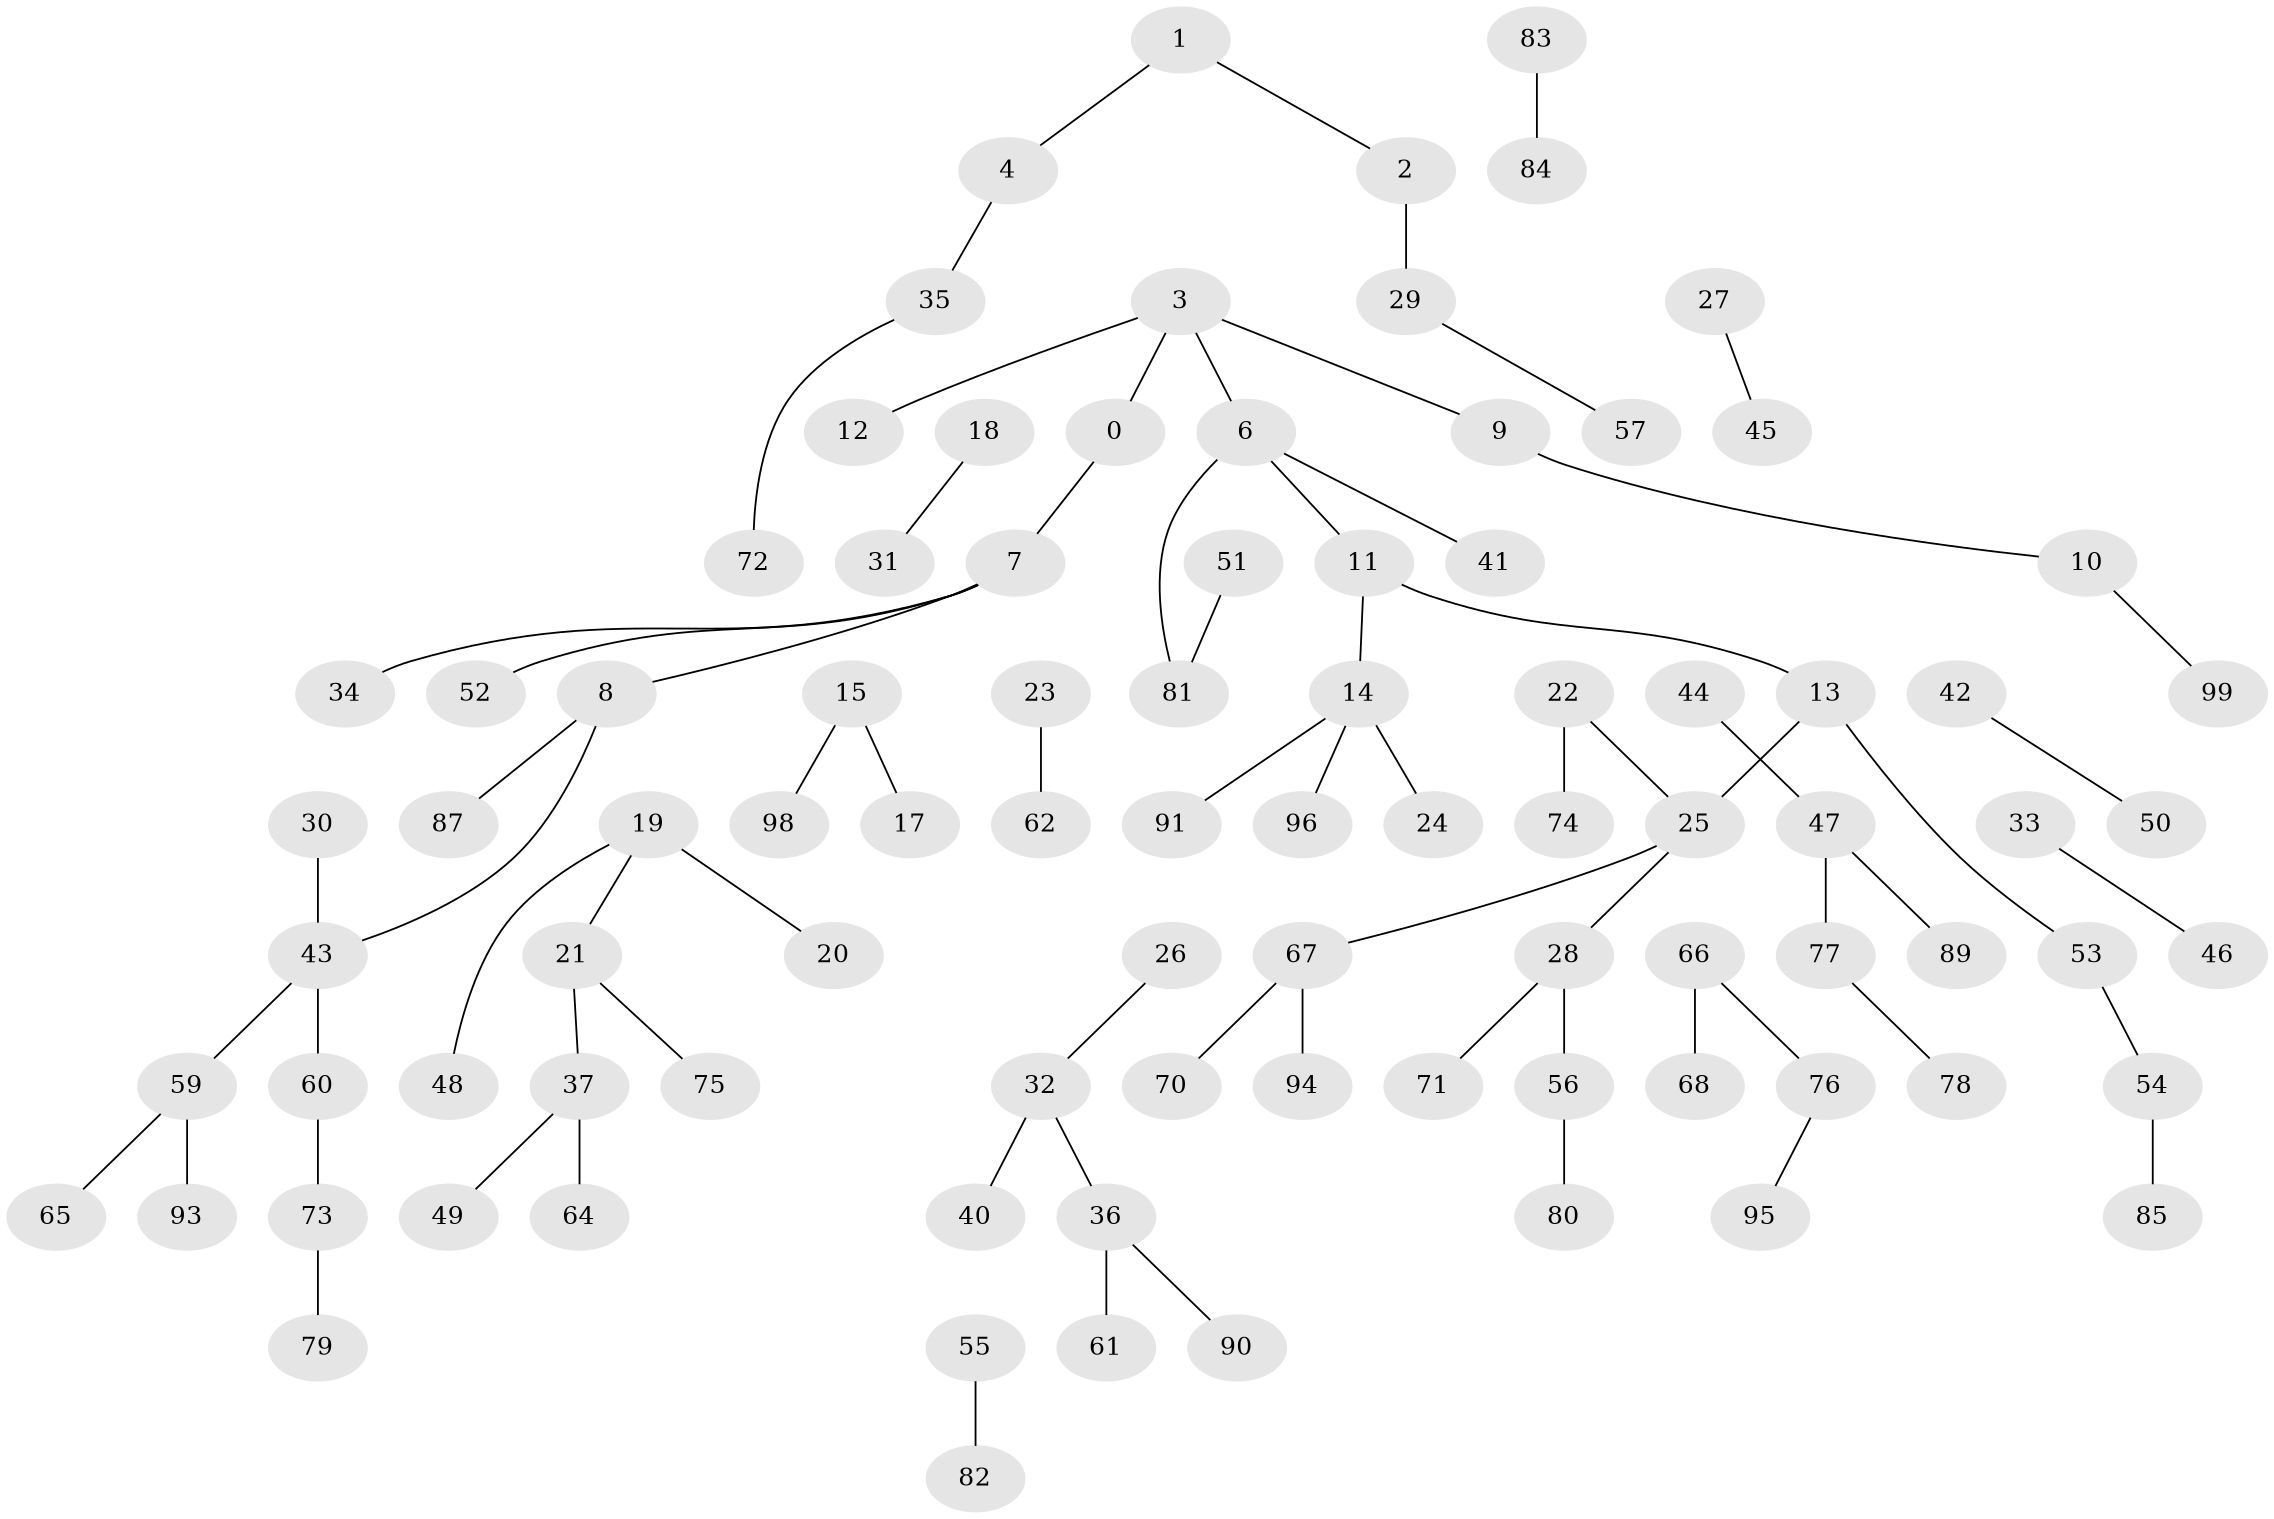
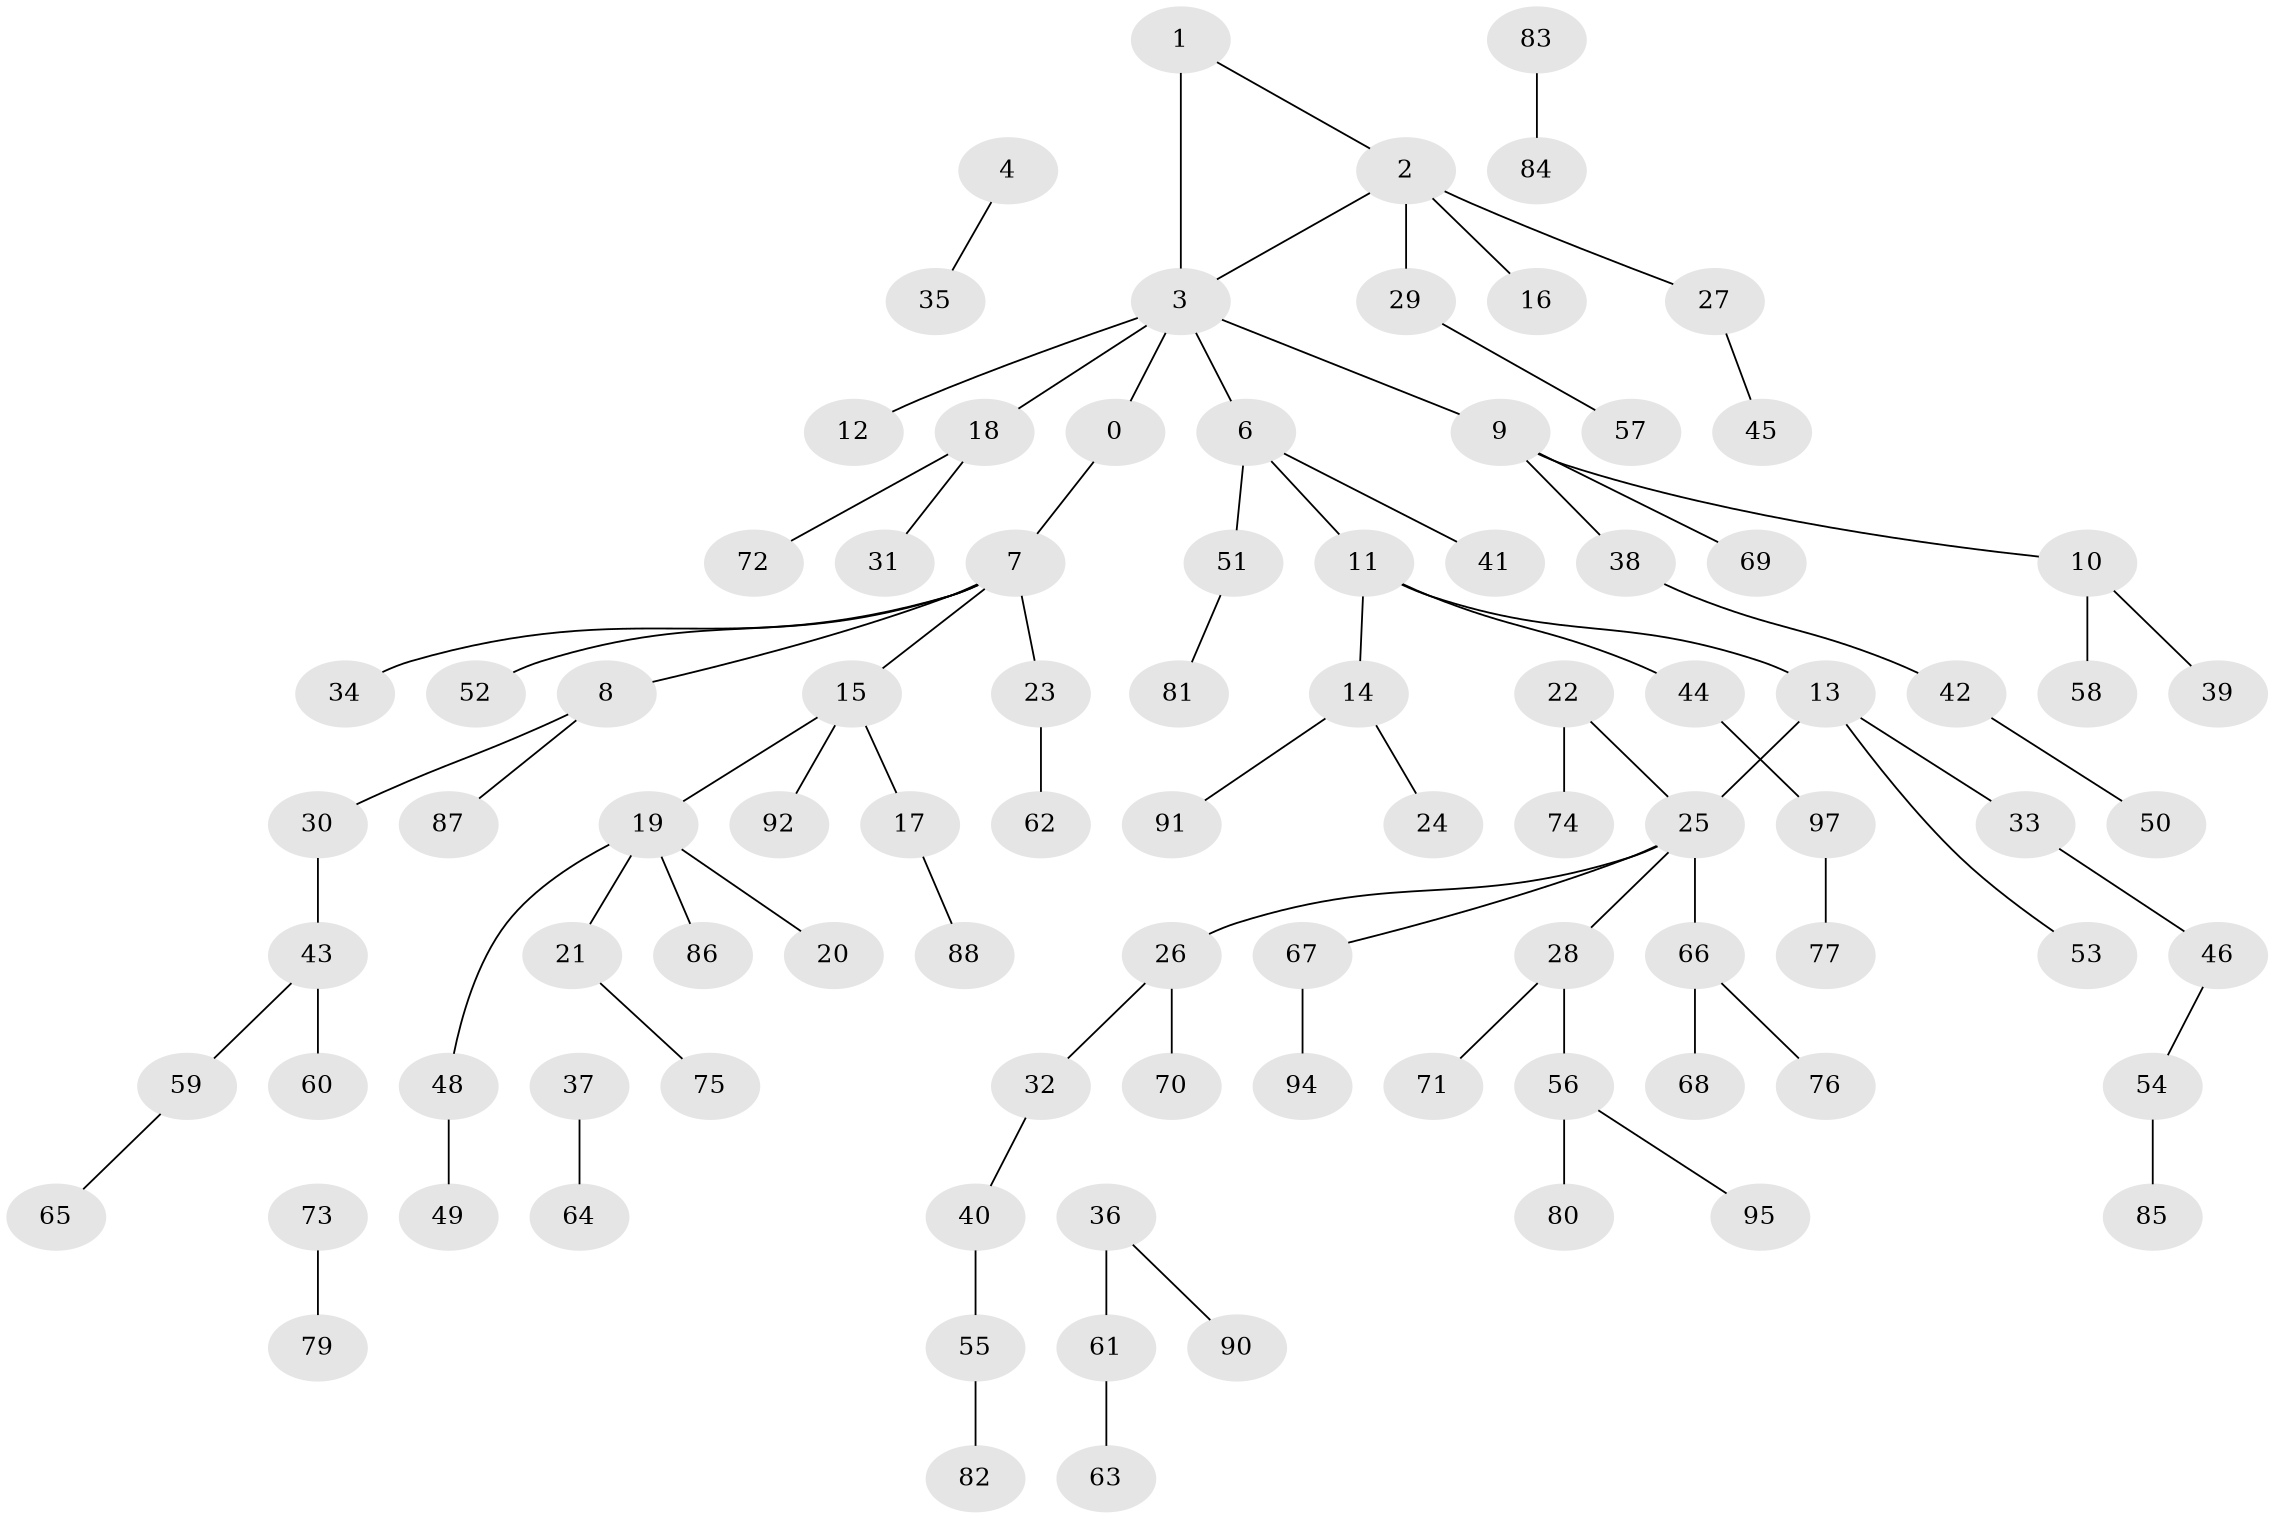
(1095, 105) -> (1181, 171)
none -> (1293, 236)
none -> (1558, 239)
none -> (1537, 302)
none -> (1083, 367)
(788, 401) -> (870, 498)
(1163, 553) -> (1240, 498)
none -> (1626, 563)
none -> (1757, 563)
none -> (1028, 628)
none -> (934, 629)
none -> (1556, 636)
none -> (2087, 694)
(2218, 694) -> (2218, 694)
none -> (750, 759)
none -> (1926, 759)
(779, 825) -> (779, 825)
(1303, 825) -> none
(1826, 825) -> (1826, 825)
(507, 864) -> (462, 759)
none -> (1433, 890)
none -> (1695, 890)
none -> (703, 956)
none -> (965, 956)
(1957, 956) -> none
(576, 1021) -> none
(1237, 1021) -> (1172, 1021)
(2120, 1021) -> (2185, 1021)
(1957, 1086) -> none
(318, 1152) -> none
(514, 1152) -> (449, 1152)
(1074, 1152) -> none
(1793, 1152) -> (1662, 1152)
(187, 1217) -> none
none -> (976, 1283)
none -> (1106, 1479)
